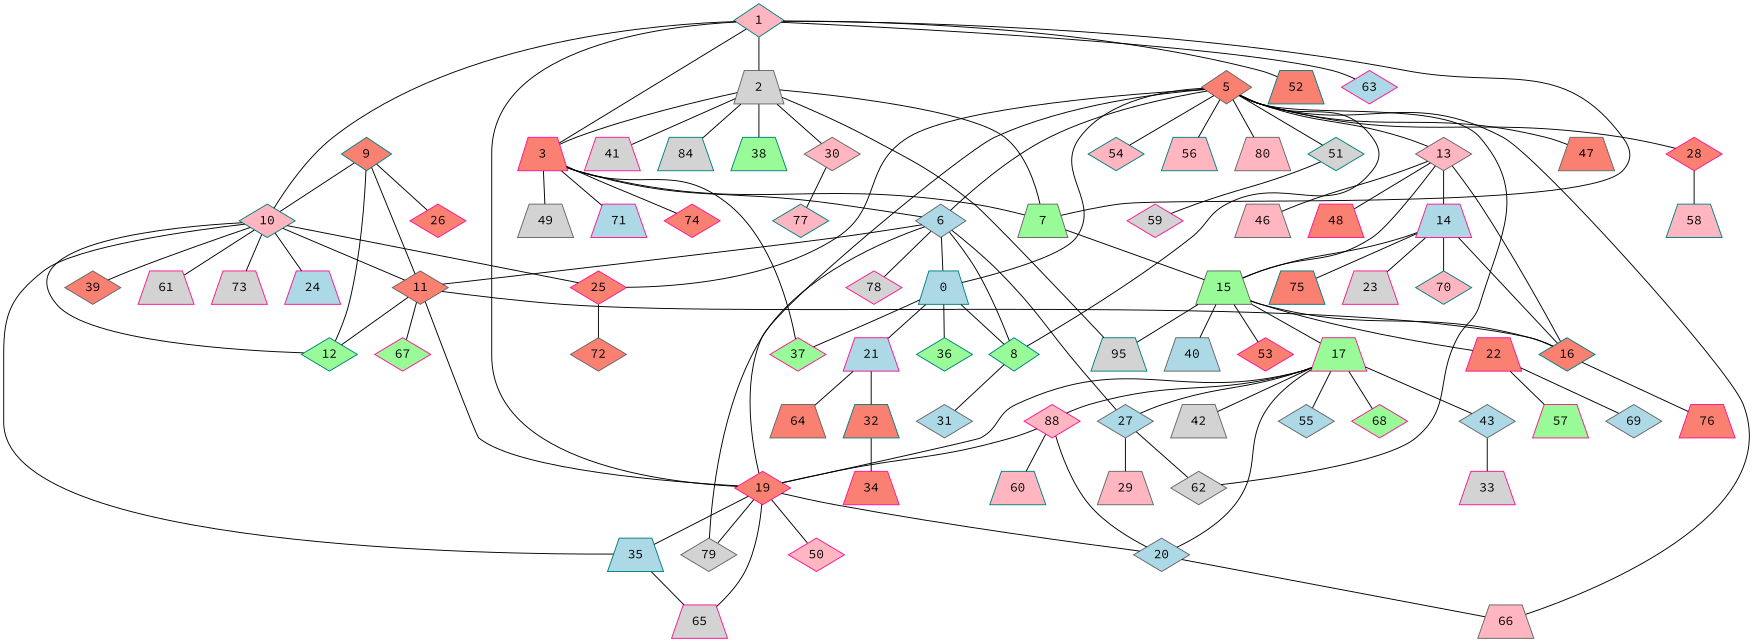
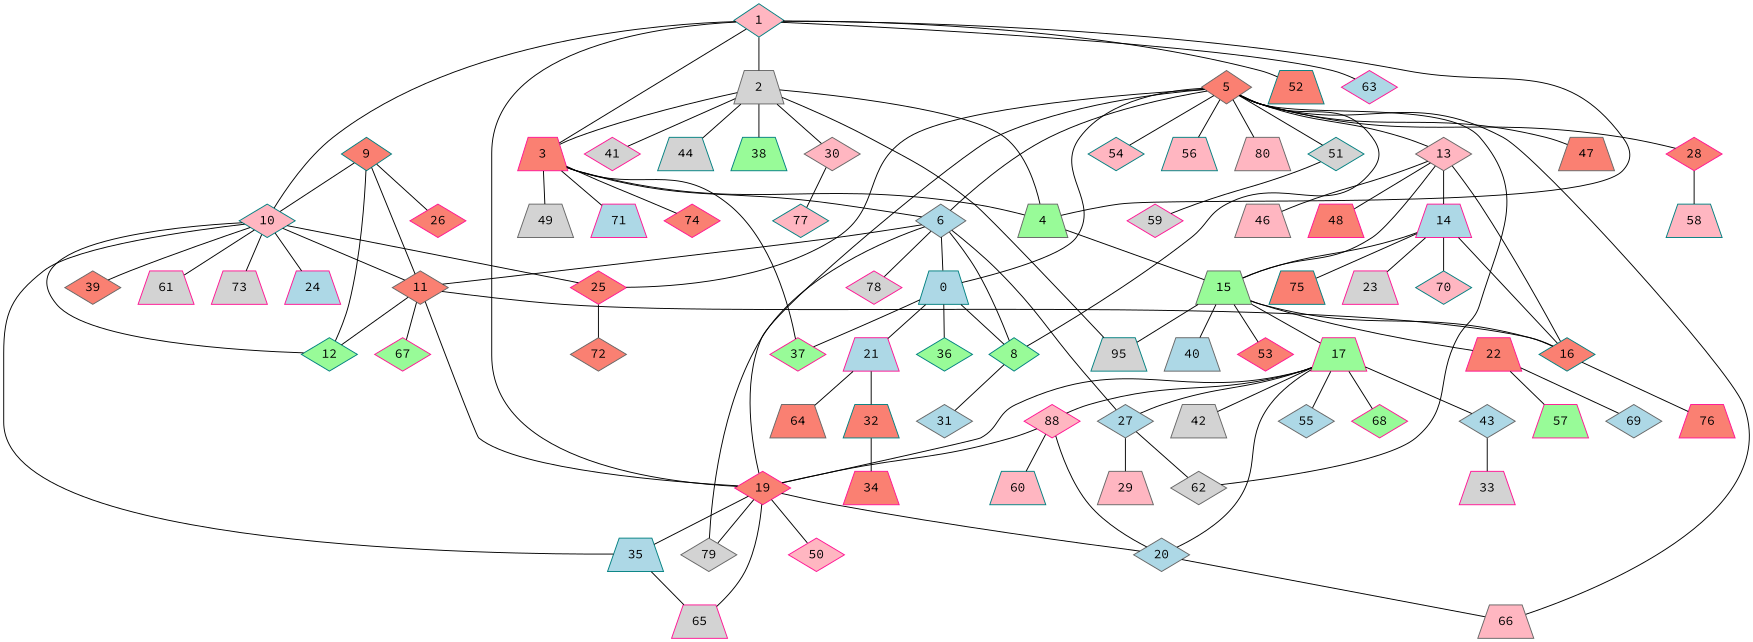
(612, 154) -> (612, 154)
(686, 154) -> (686, 154)
(1043, 221) -> (1043, 221)
